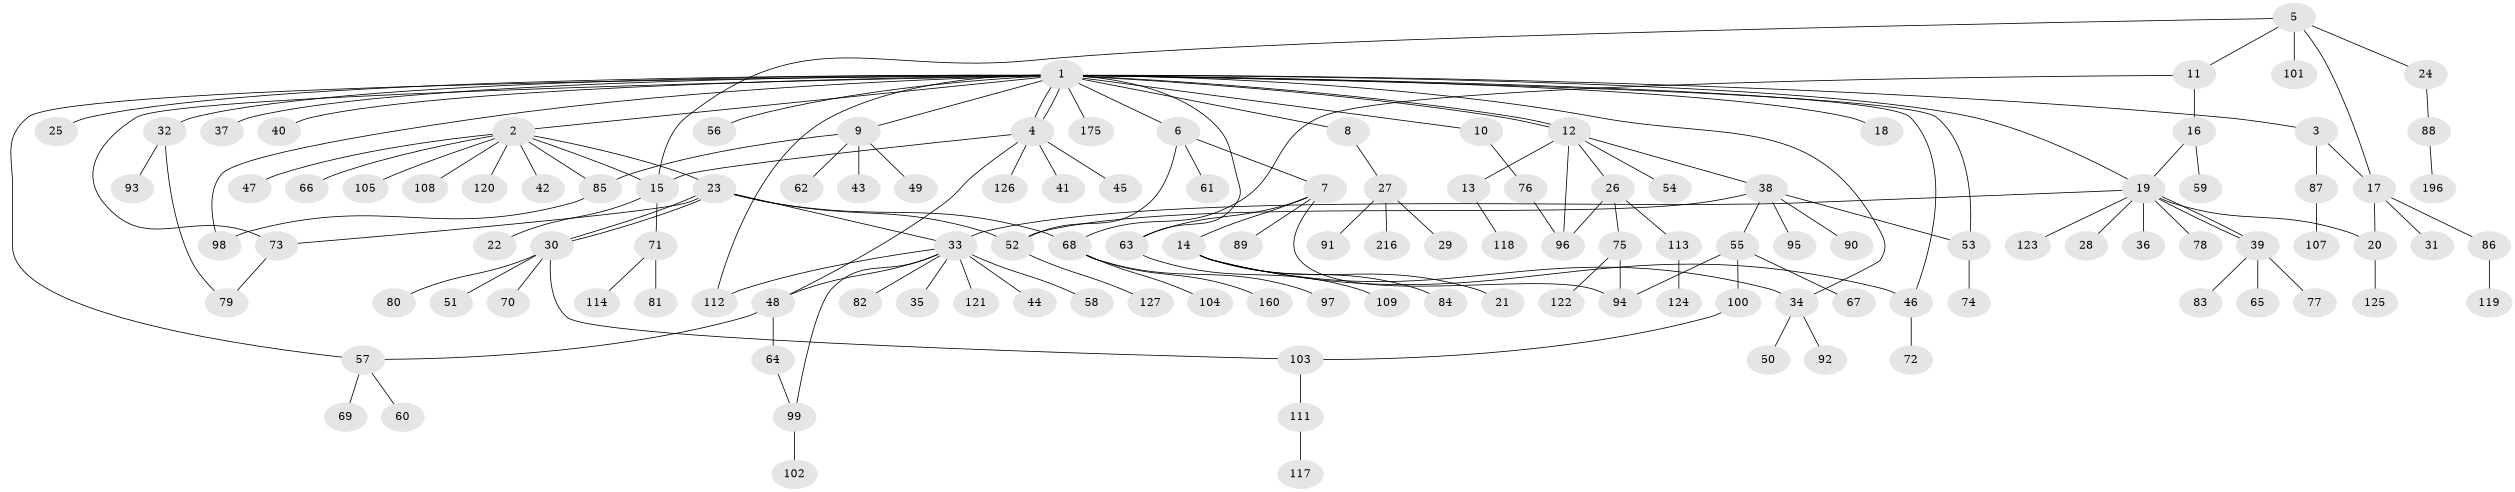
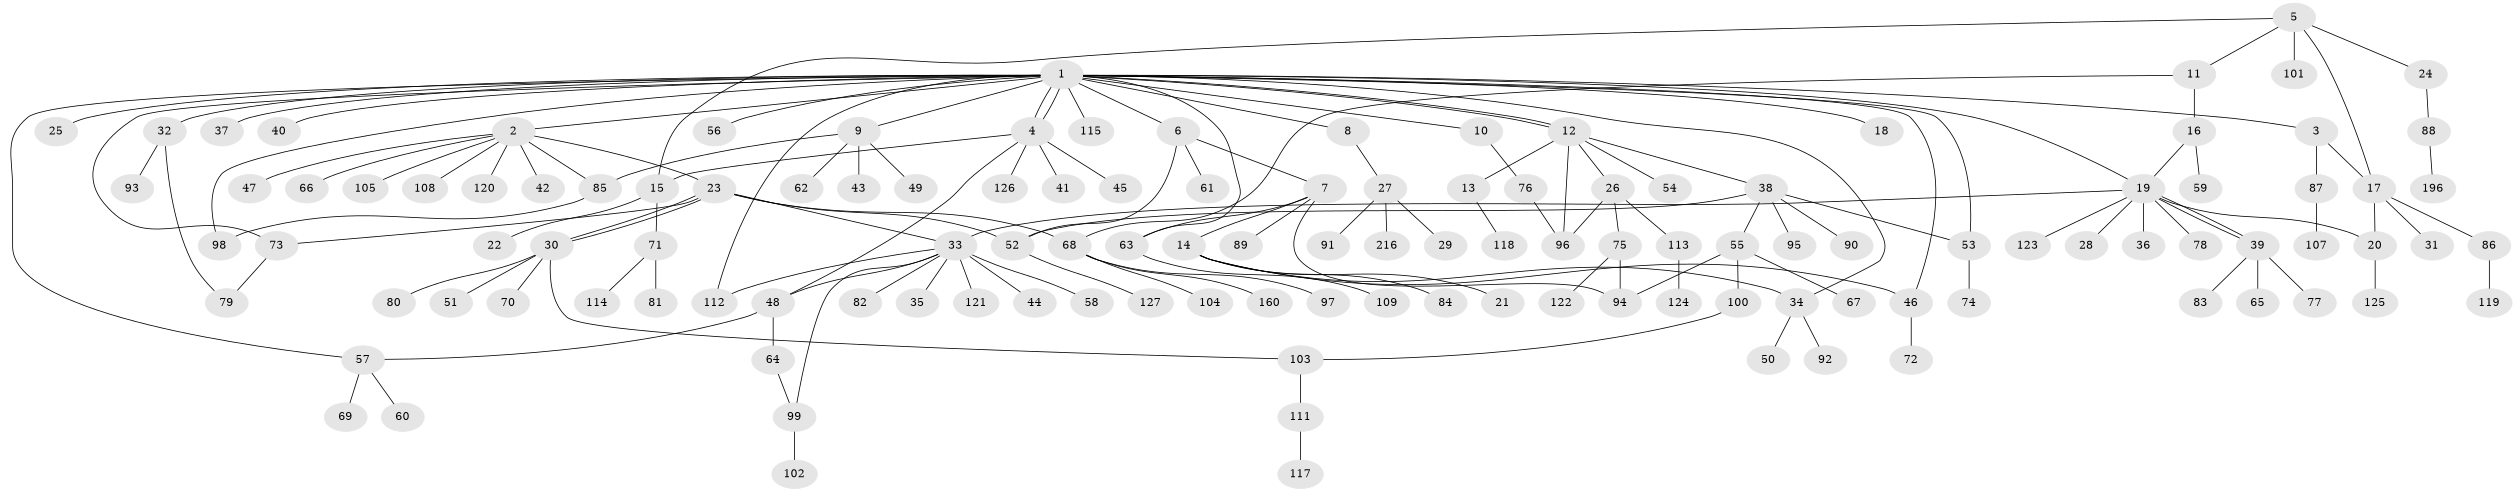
(1091, 132) -> (1091, 132)
(587, 158) -> none
